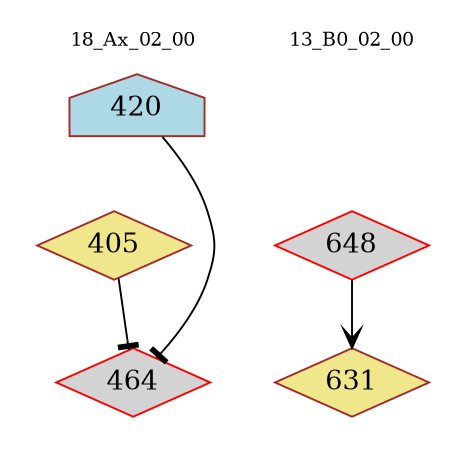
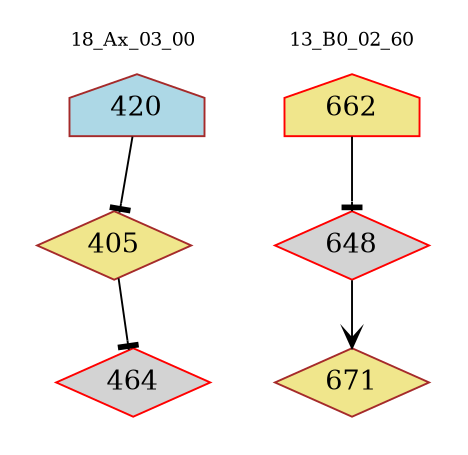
(133, 41) -> (133, 41)
(352, 41) -> (352, 41)
none -> (352, 108)
(214, 244) -> (127, 170)
(352, 382) -> (352, 382)
